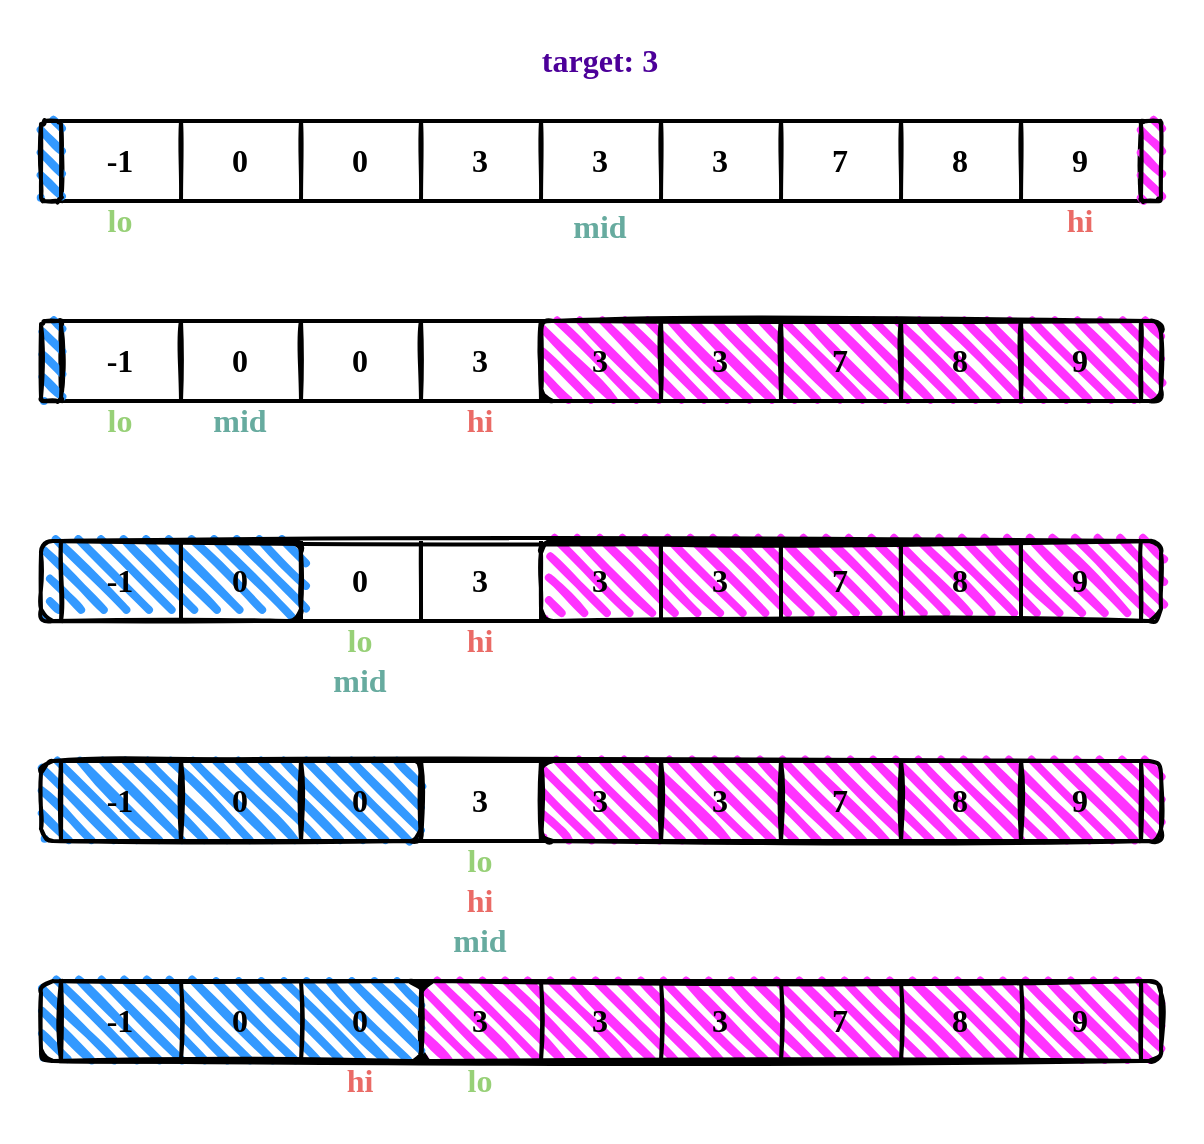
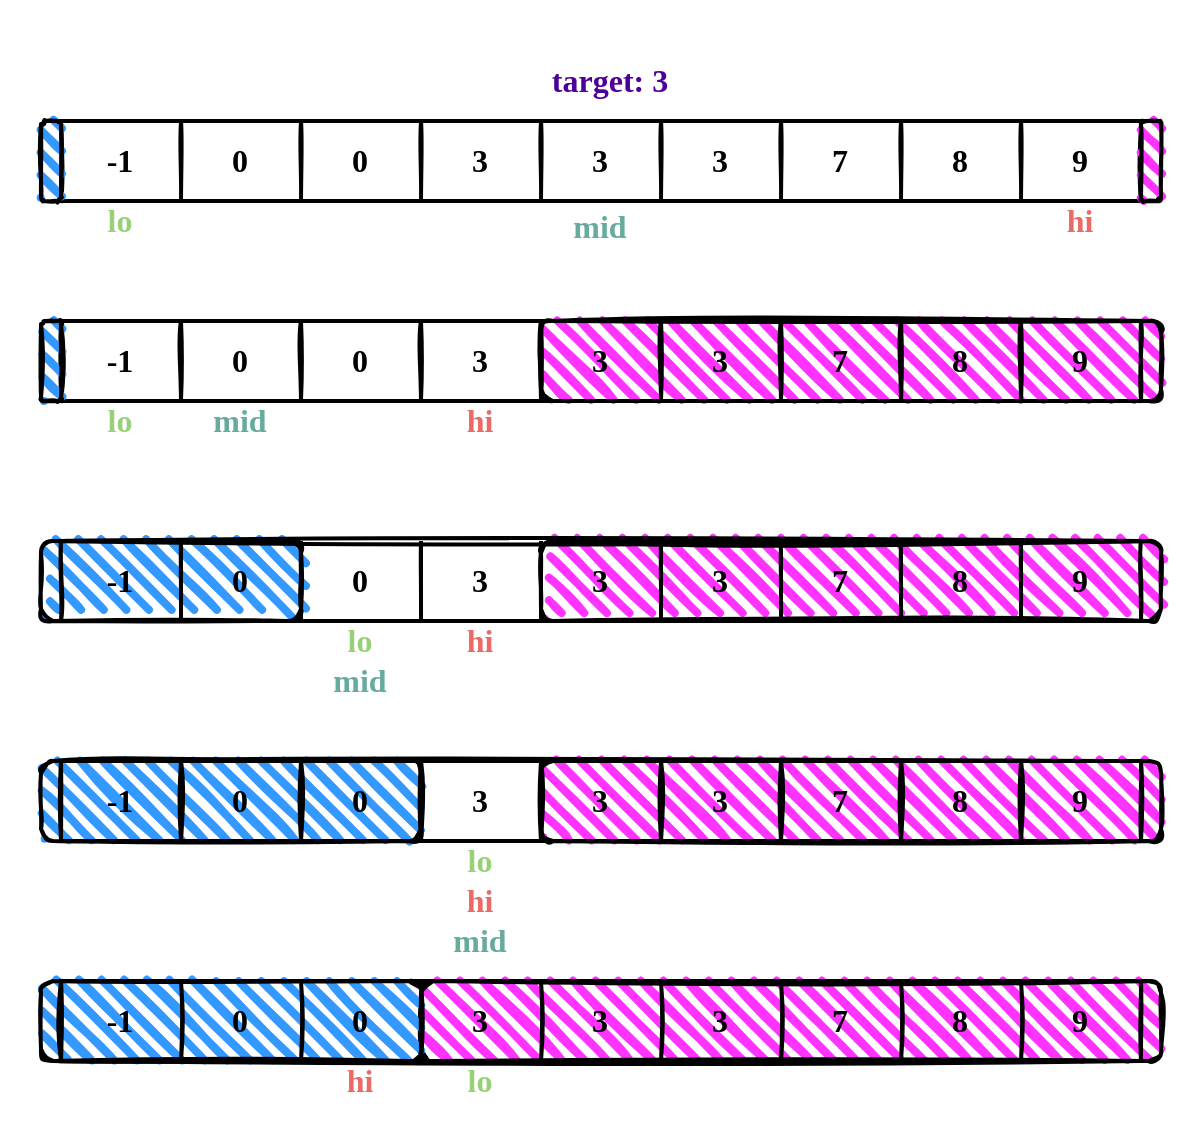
(601, 61) -> (611, 81)
